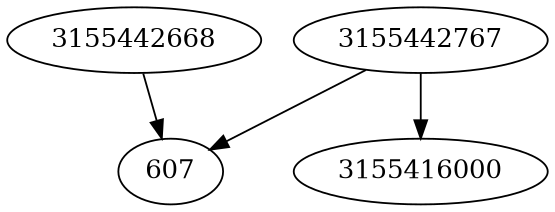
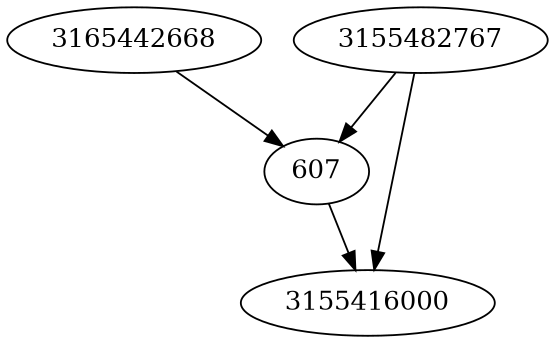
(134, 40) -> (134, 40)
(421, 40) -> (421, 40)
none -> (339, 228)
